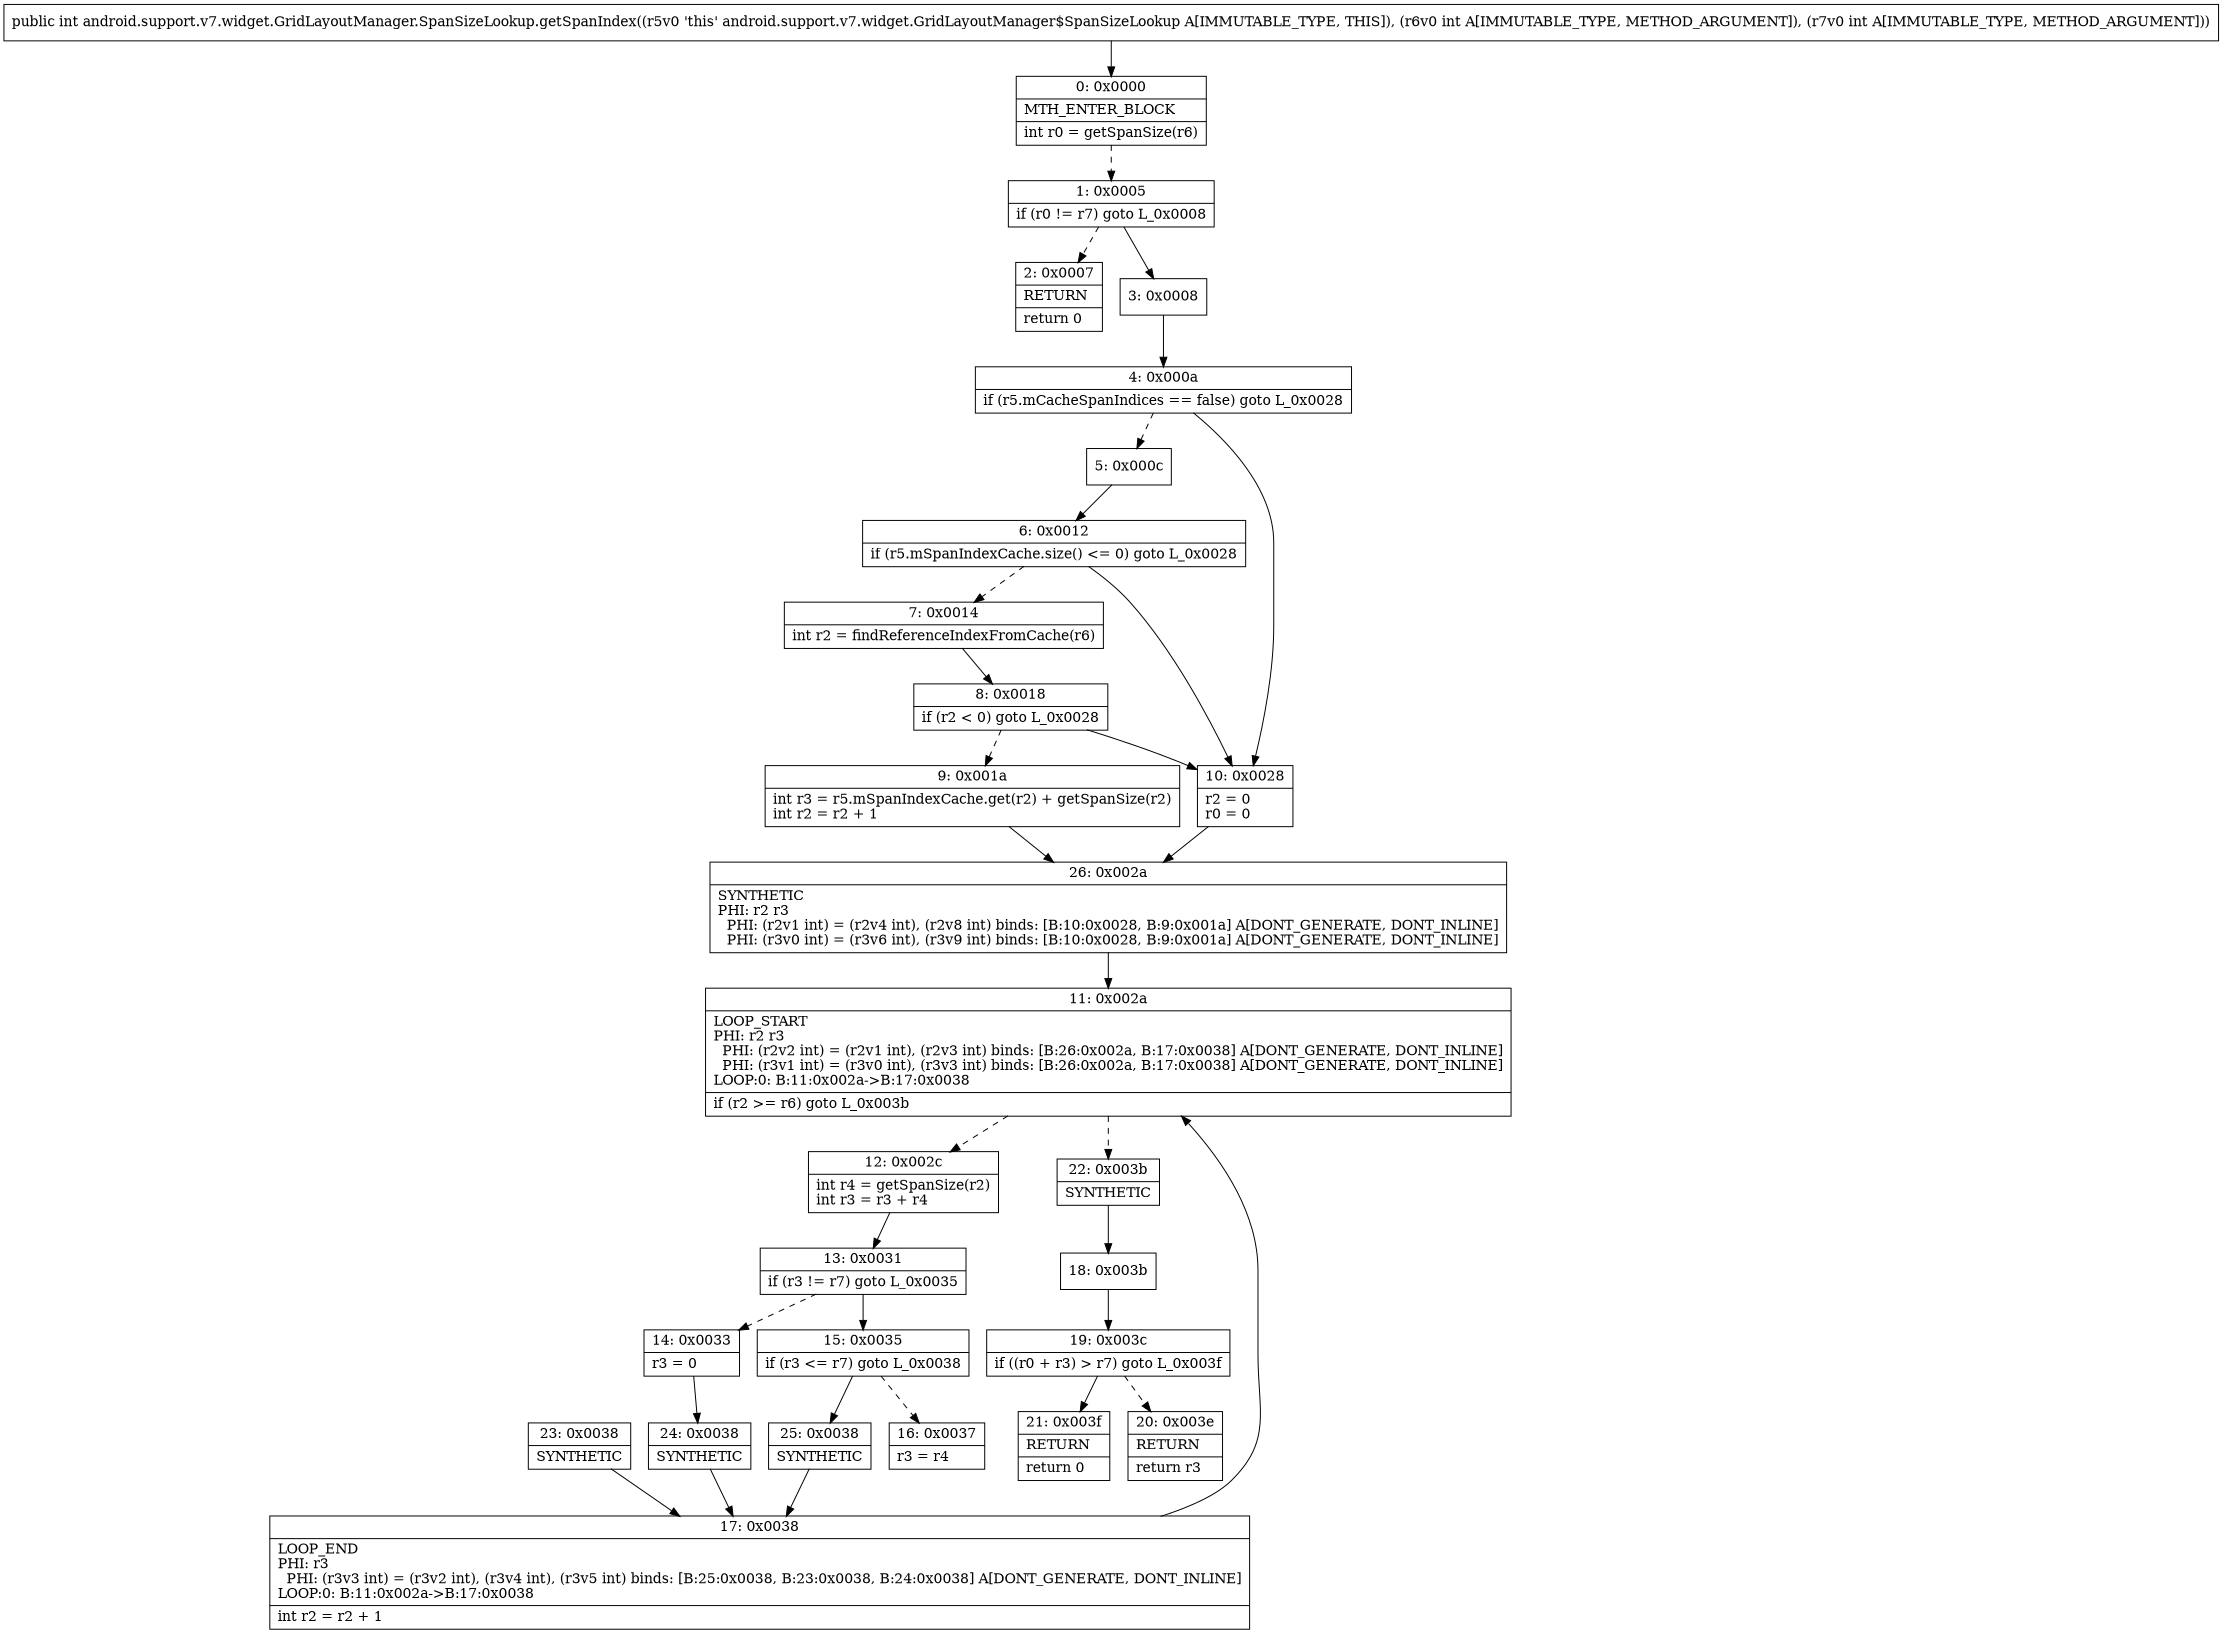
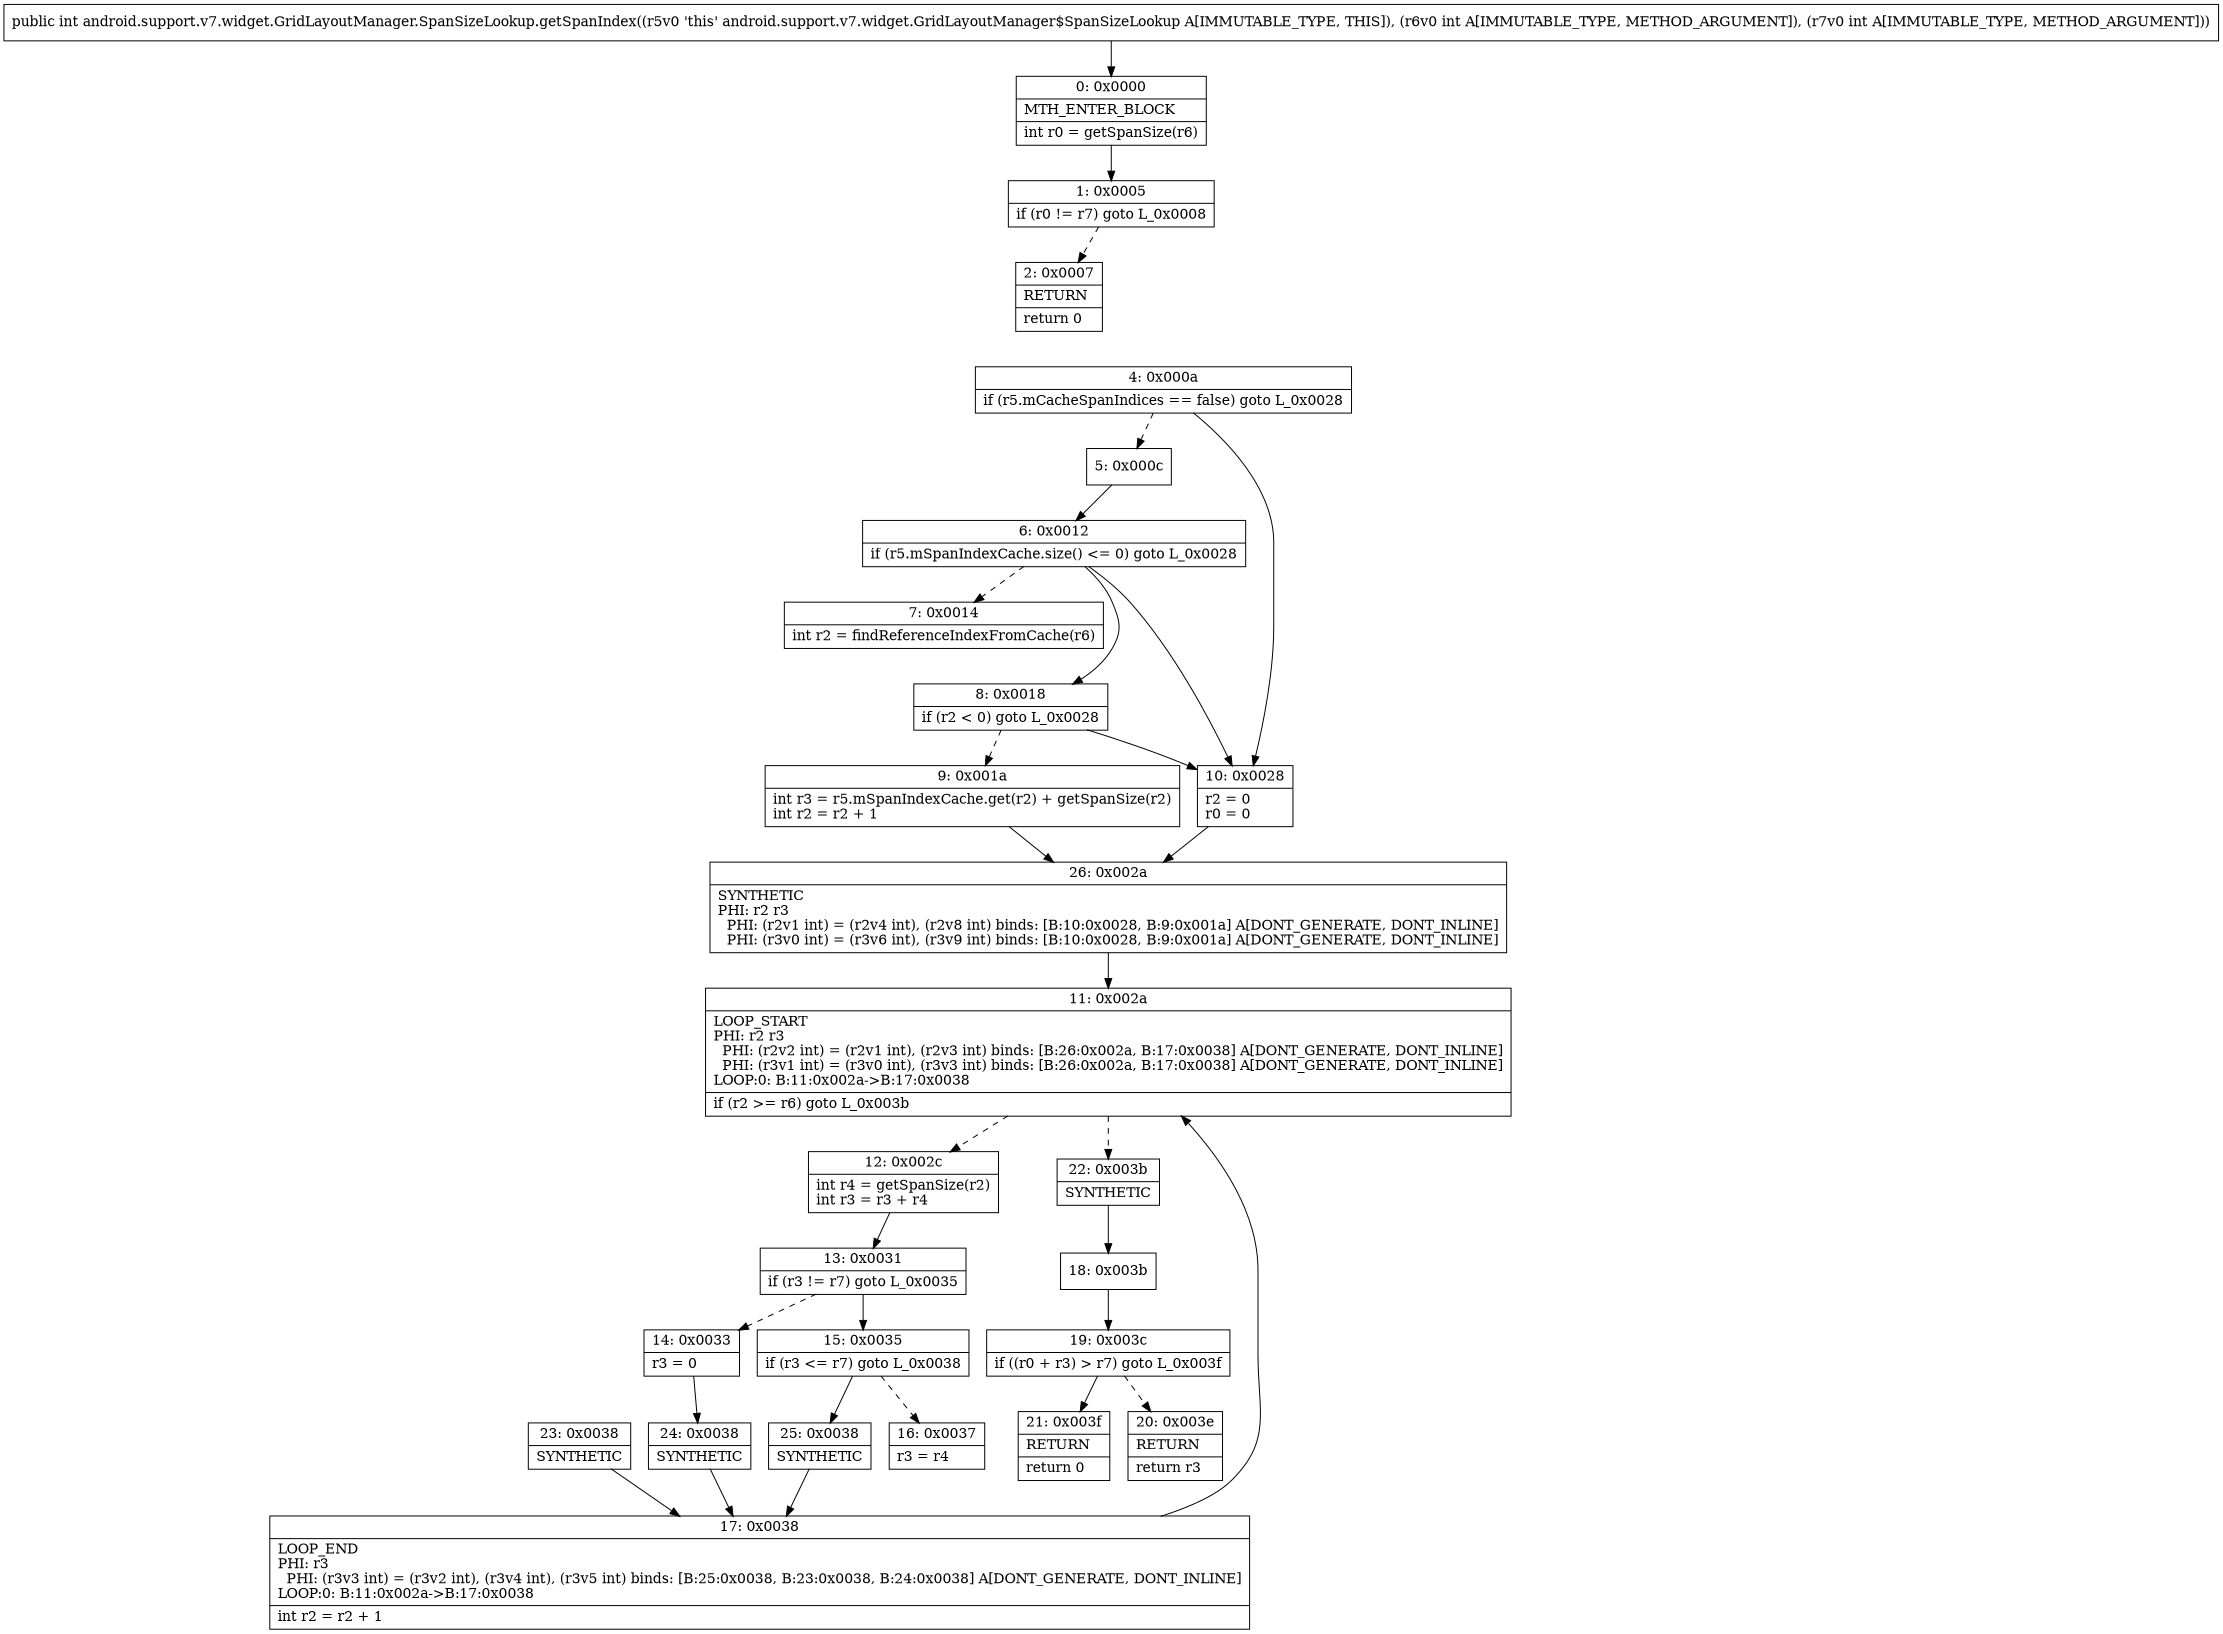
(1111, 158) -> (1111, 158)
(1163, 297) -> none
(974, 662) -> (1119, 625)
